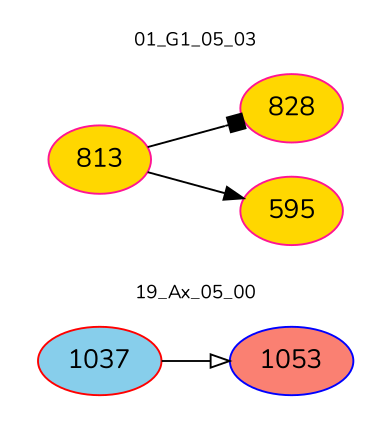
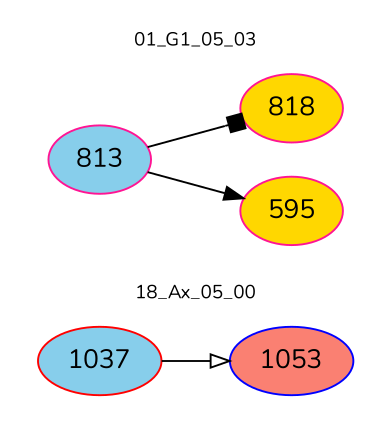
(292, 108) -> (292, 108)
(100, 160) -> (100, 160)
(196, 294) -> (196, 294)
